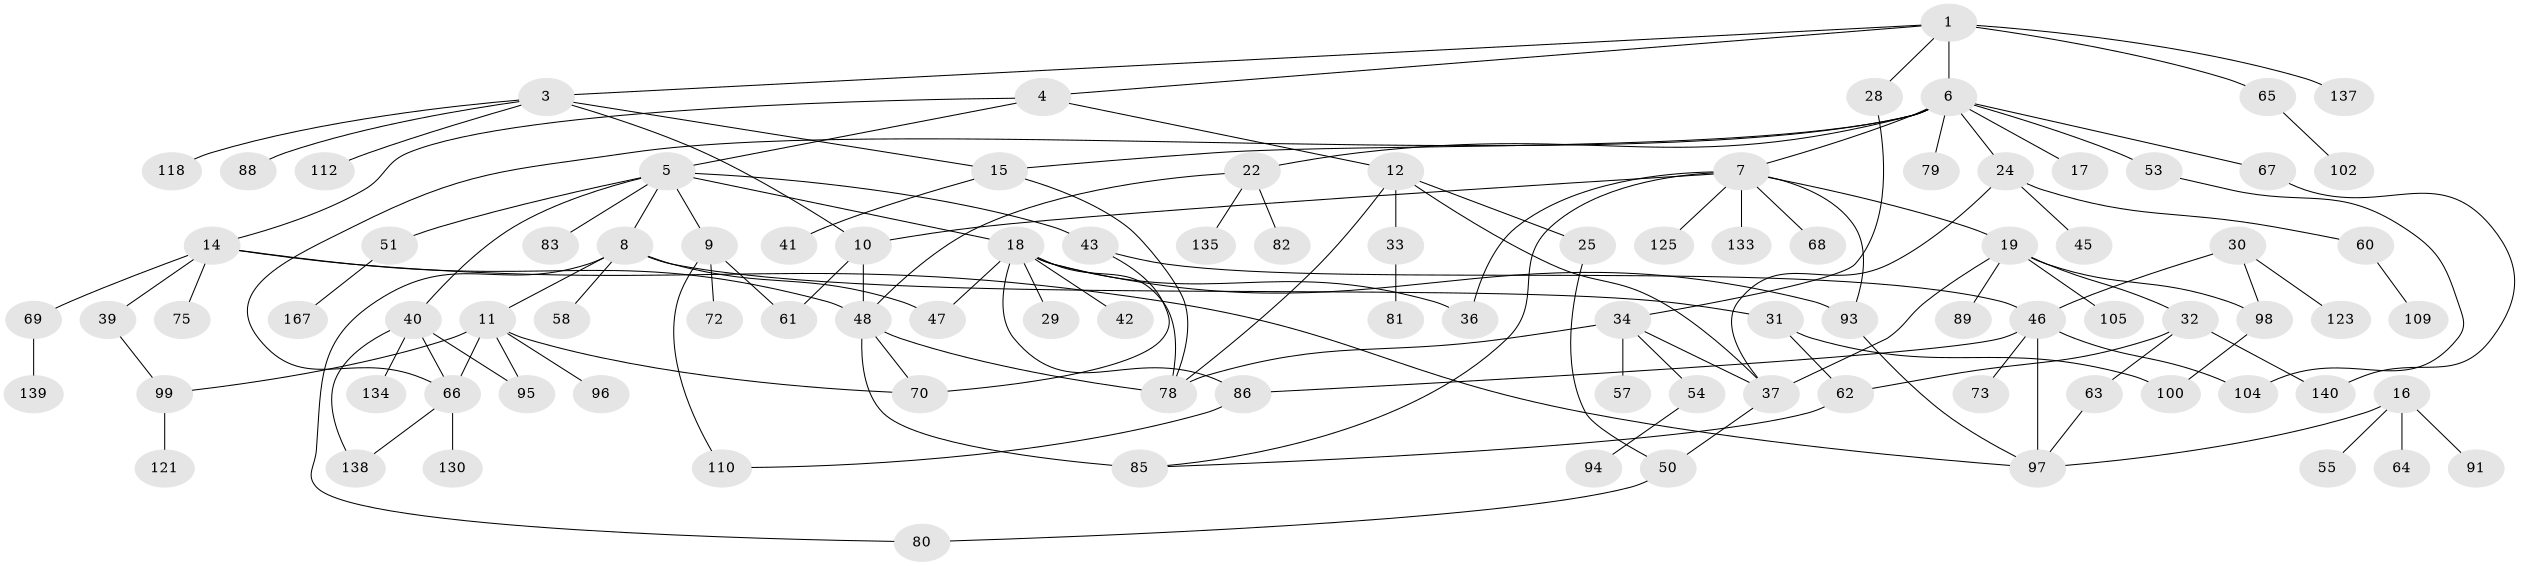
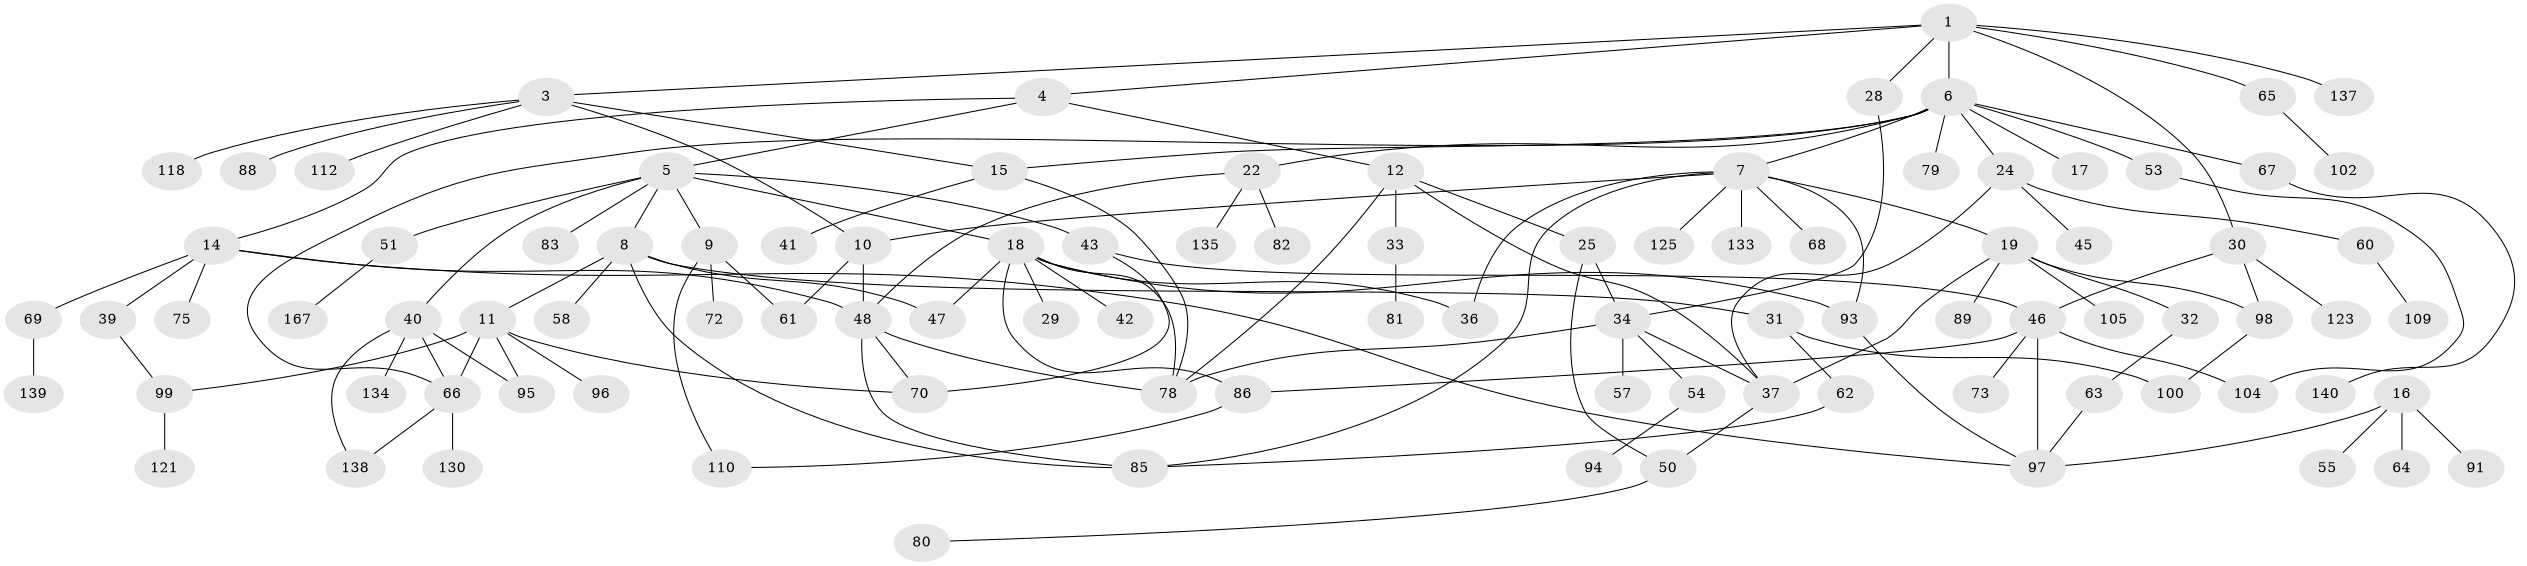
none -> (2126, 102)
none -> (1608, 288)
(2258, 357) -> none
(2022, 365) -> none
(383, 509) -> (841, 425)
